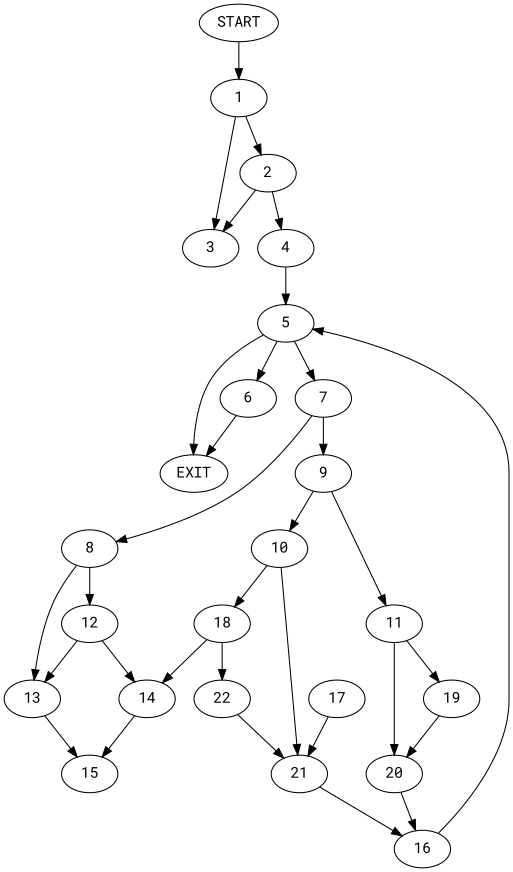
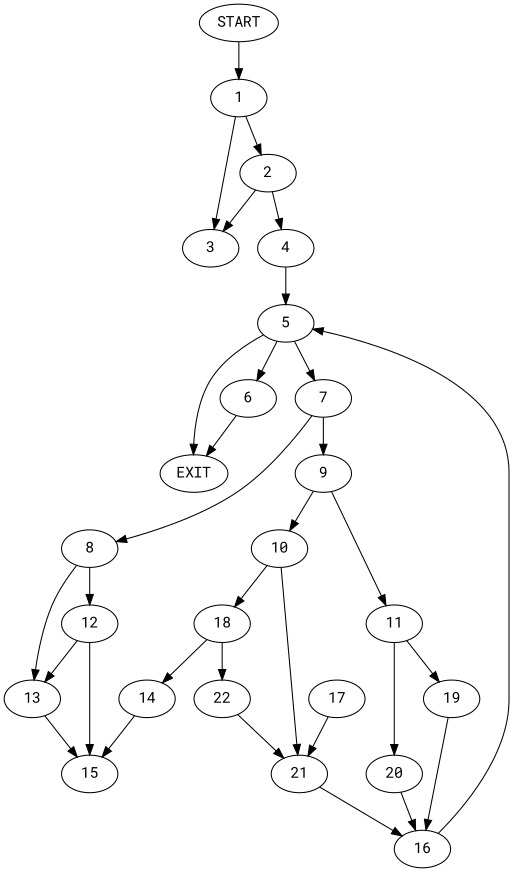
(115, 657) -> (90, 693)
(426, 732) -> (438, 769)
